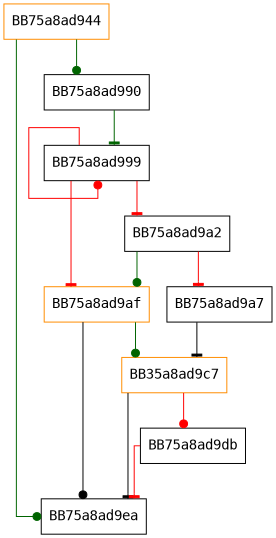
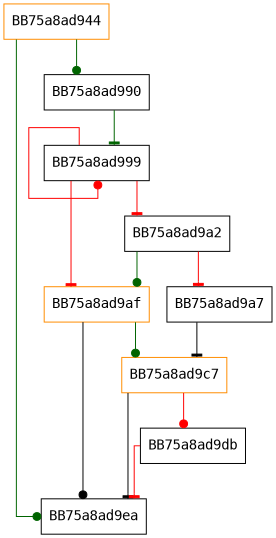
(174, 375) -> (174, 375)
